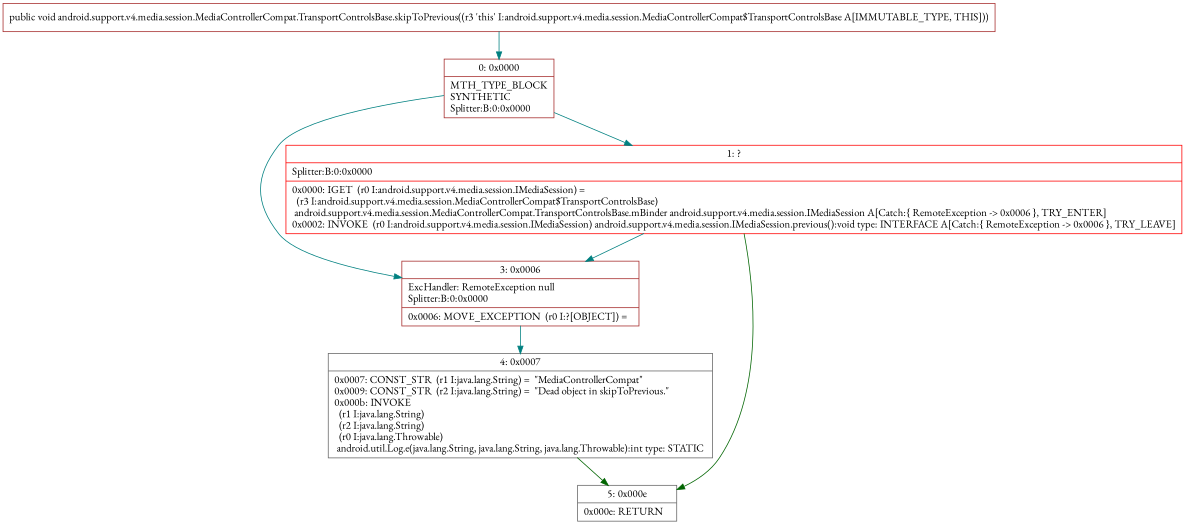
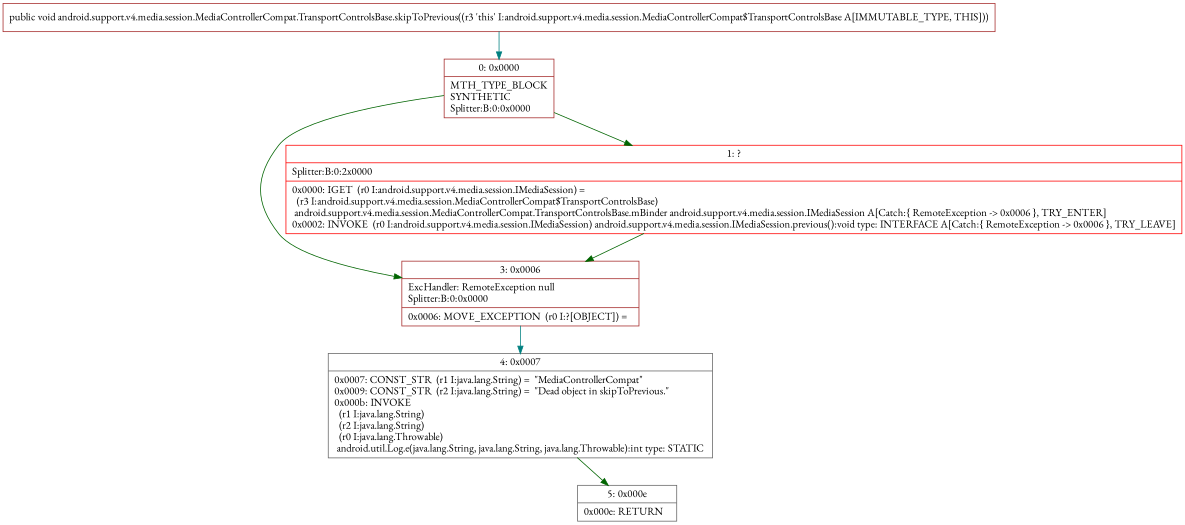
(590, 128) -> (590, 128)
(266, 165) -> (266, 165)
(332, 172) -> (332, 172)
(618, 246) -> (618, 246)
(750, 371) -> none
